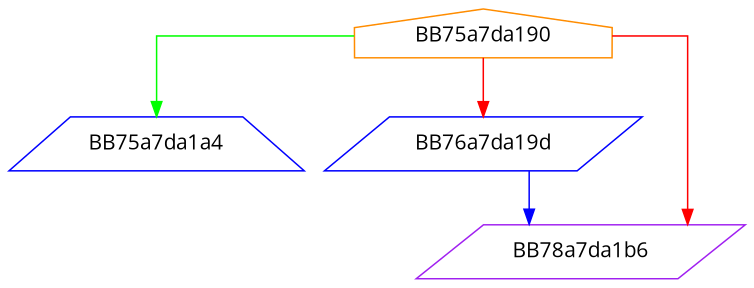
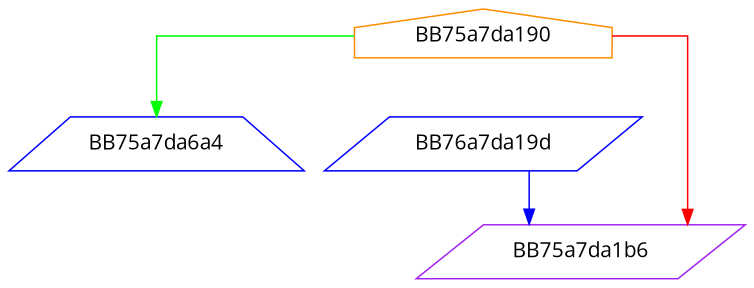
(483, 80) -> none
(157, 144) -> (157, 144)
(581, 252) -> (581, 252)
